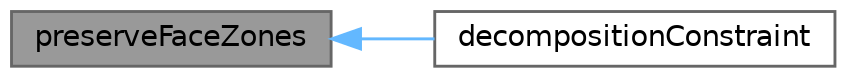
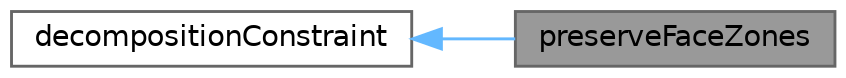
(398, 39) -> (478, 39)
